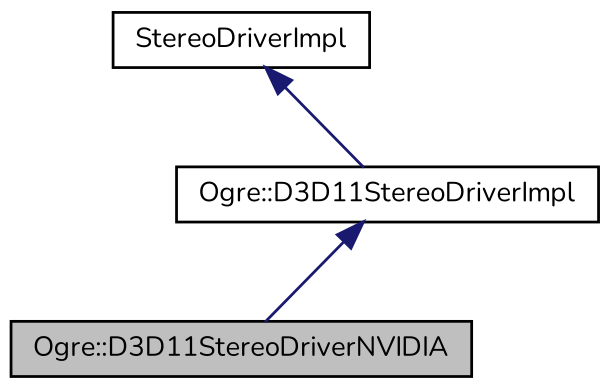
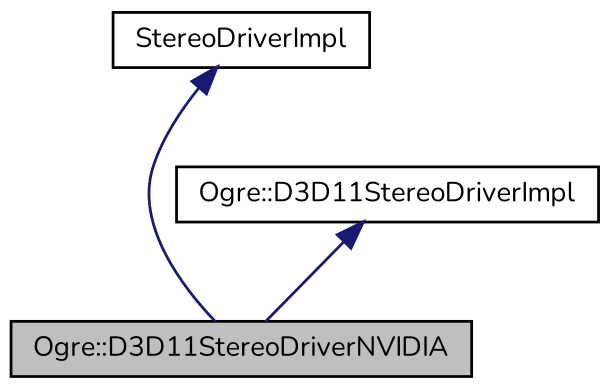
(325, 128) -> (150, 208)
